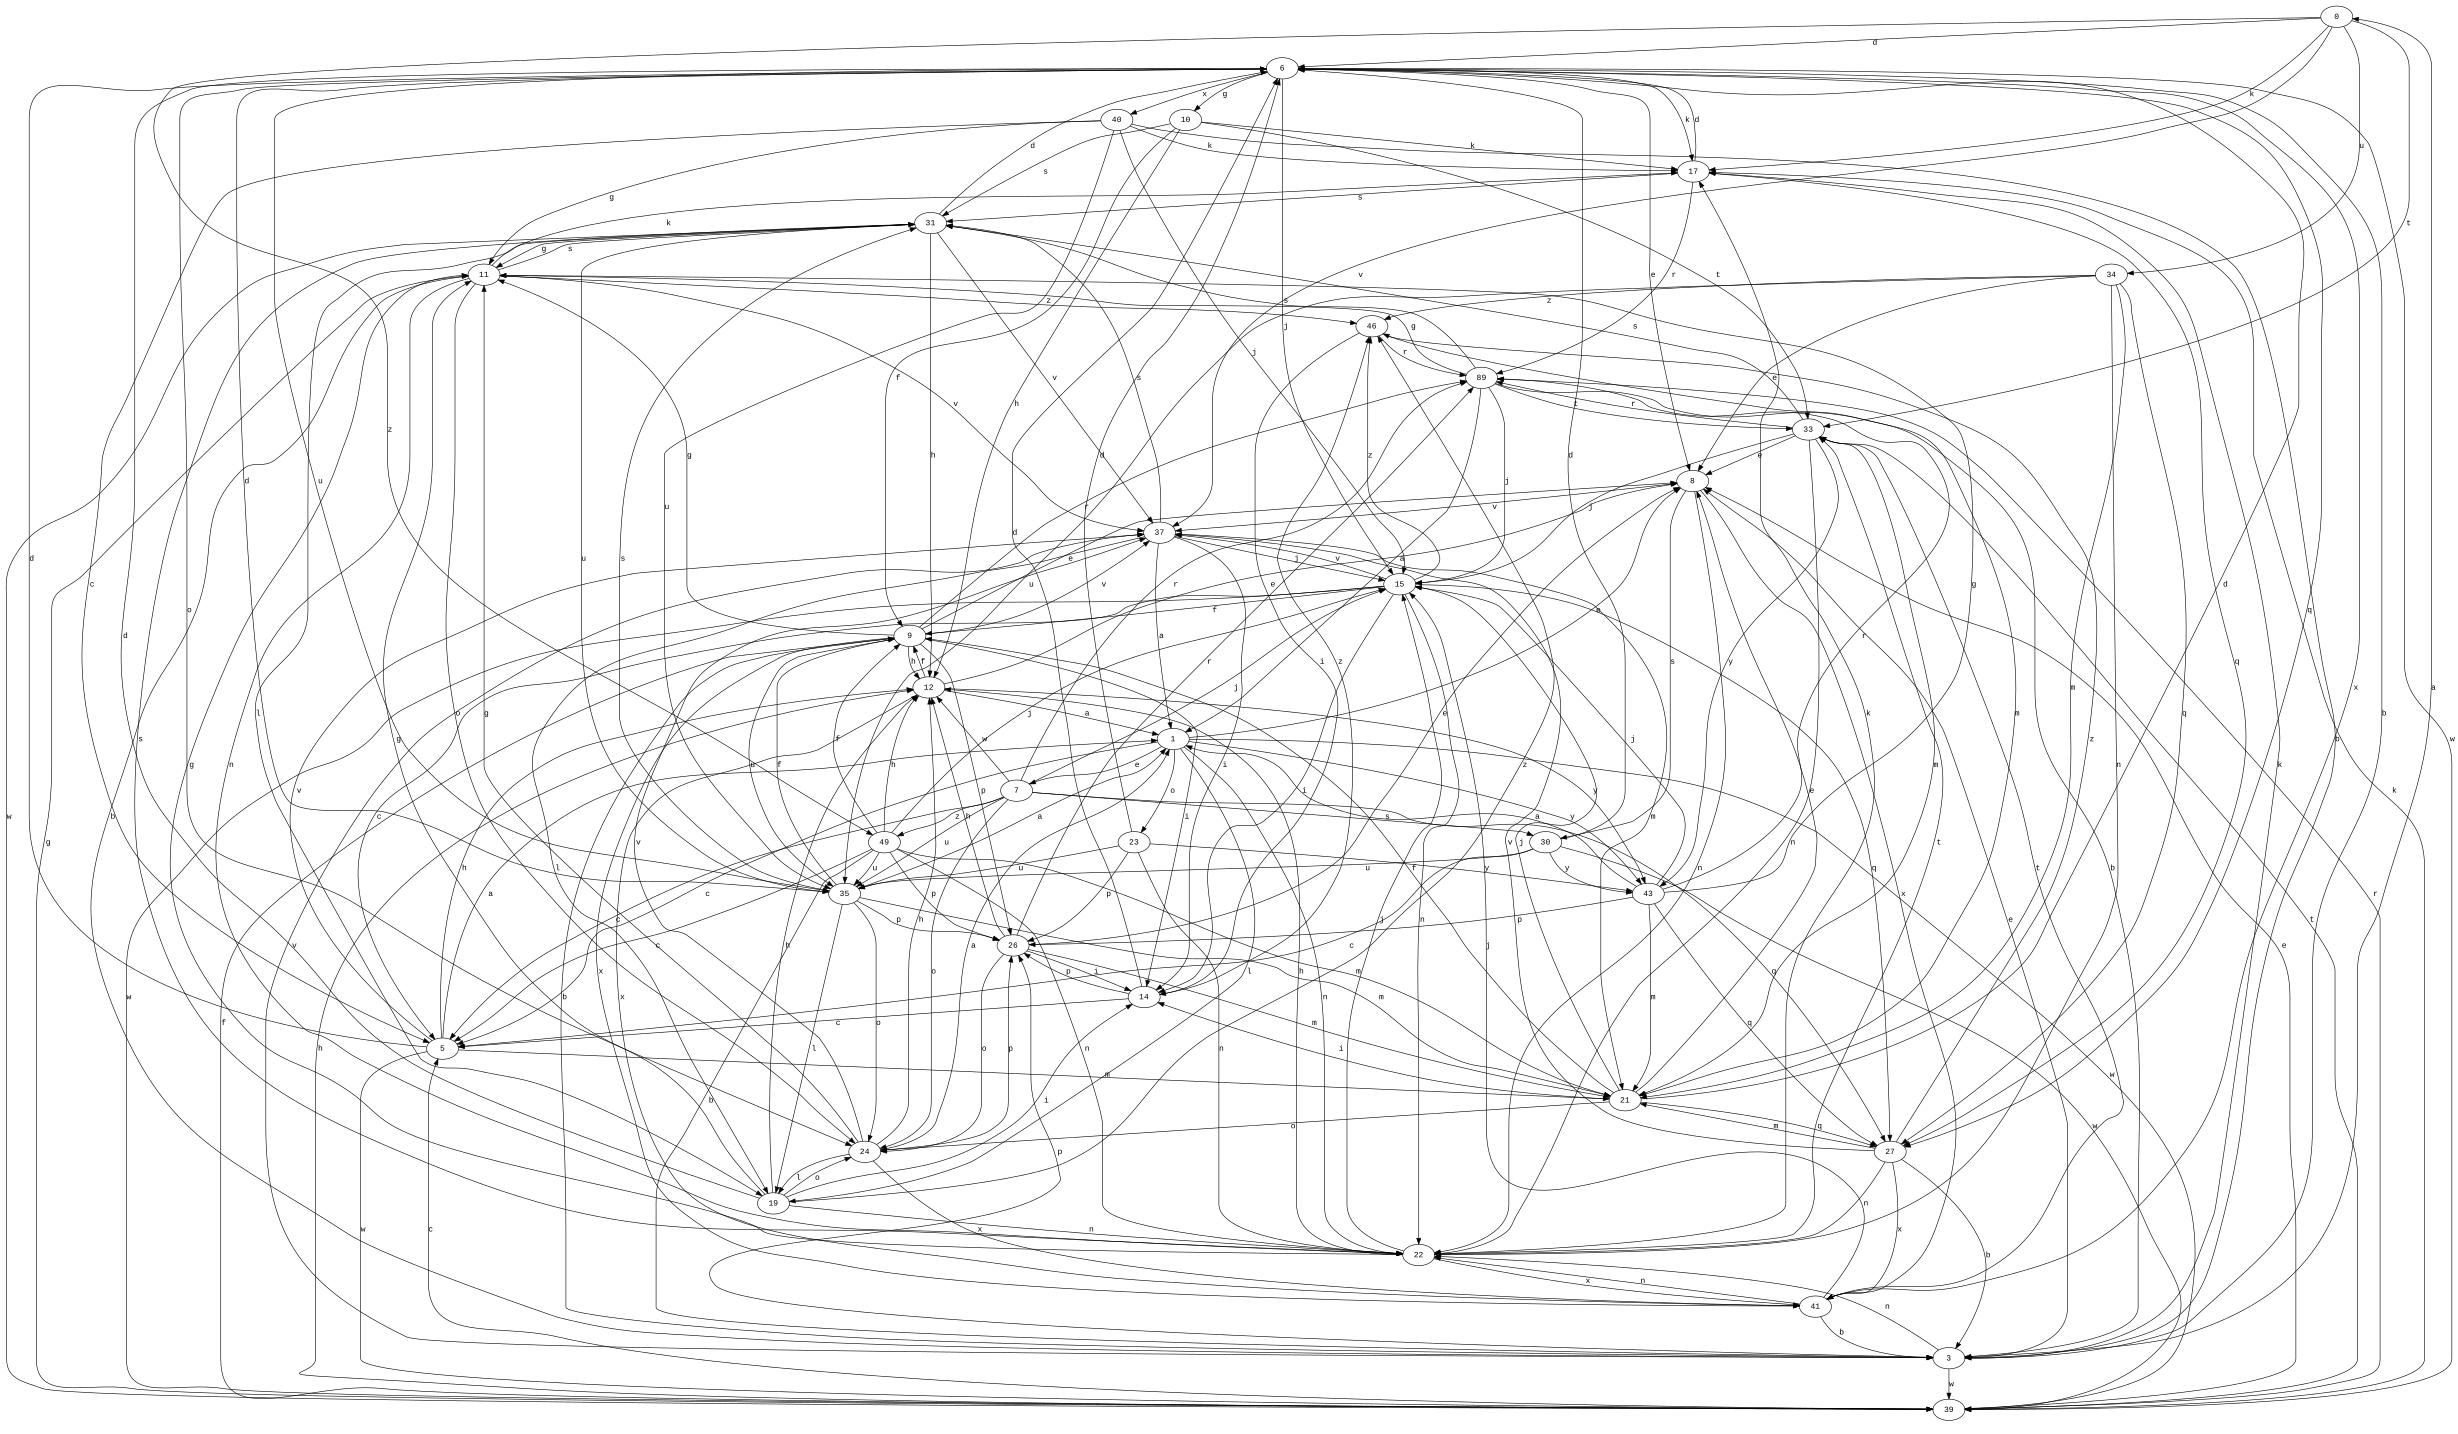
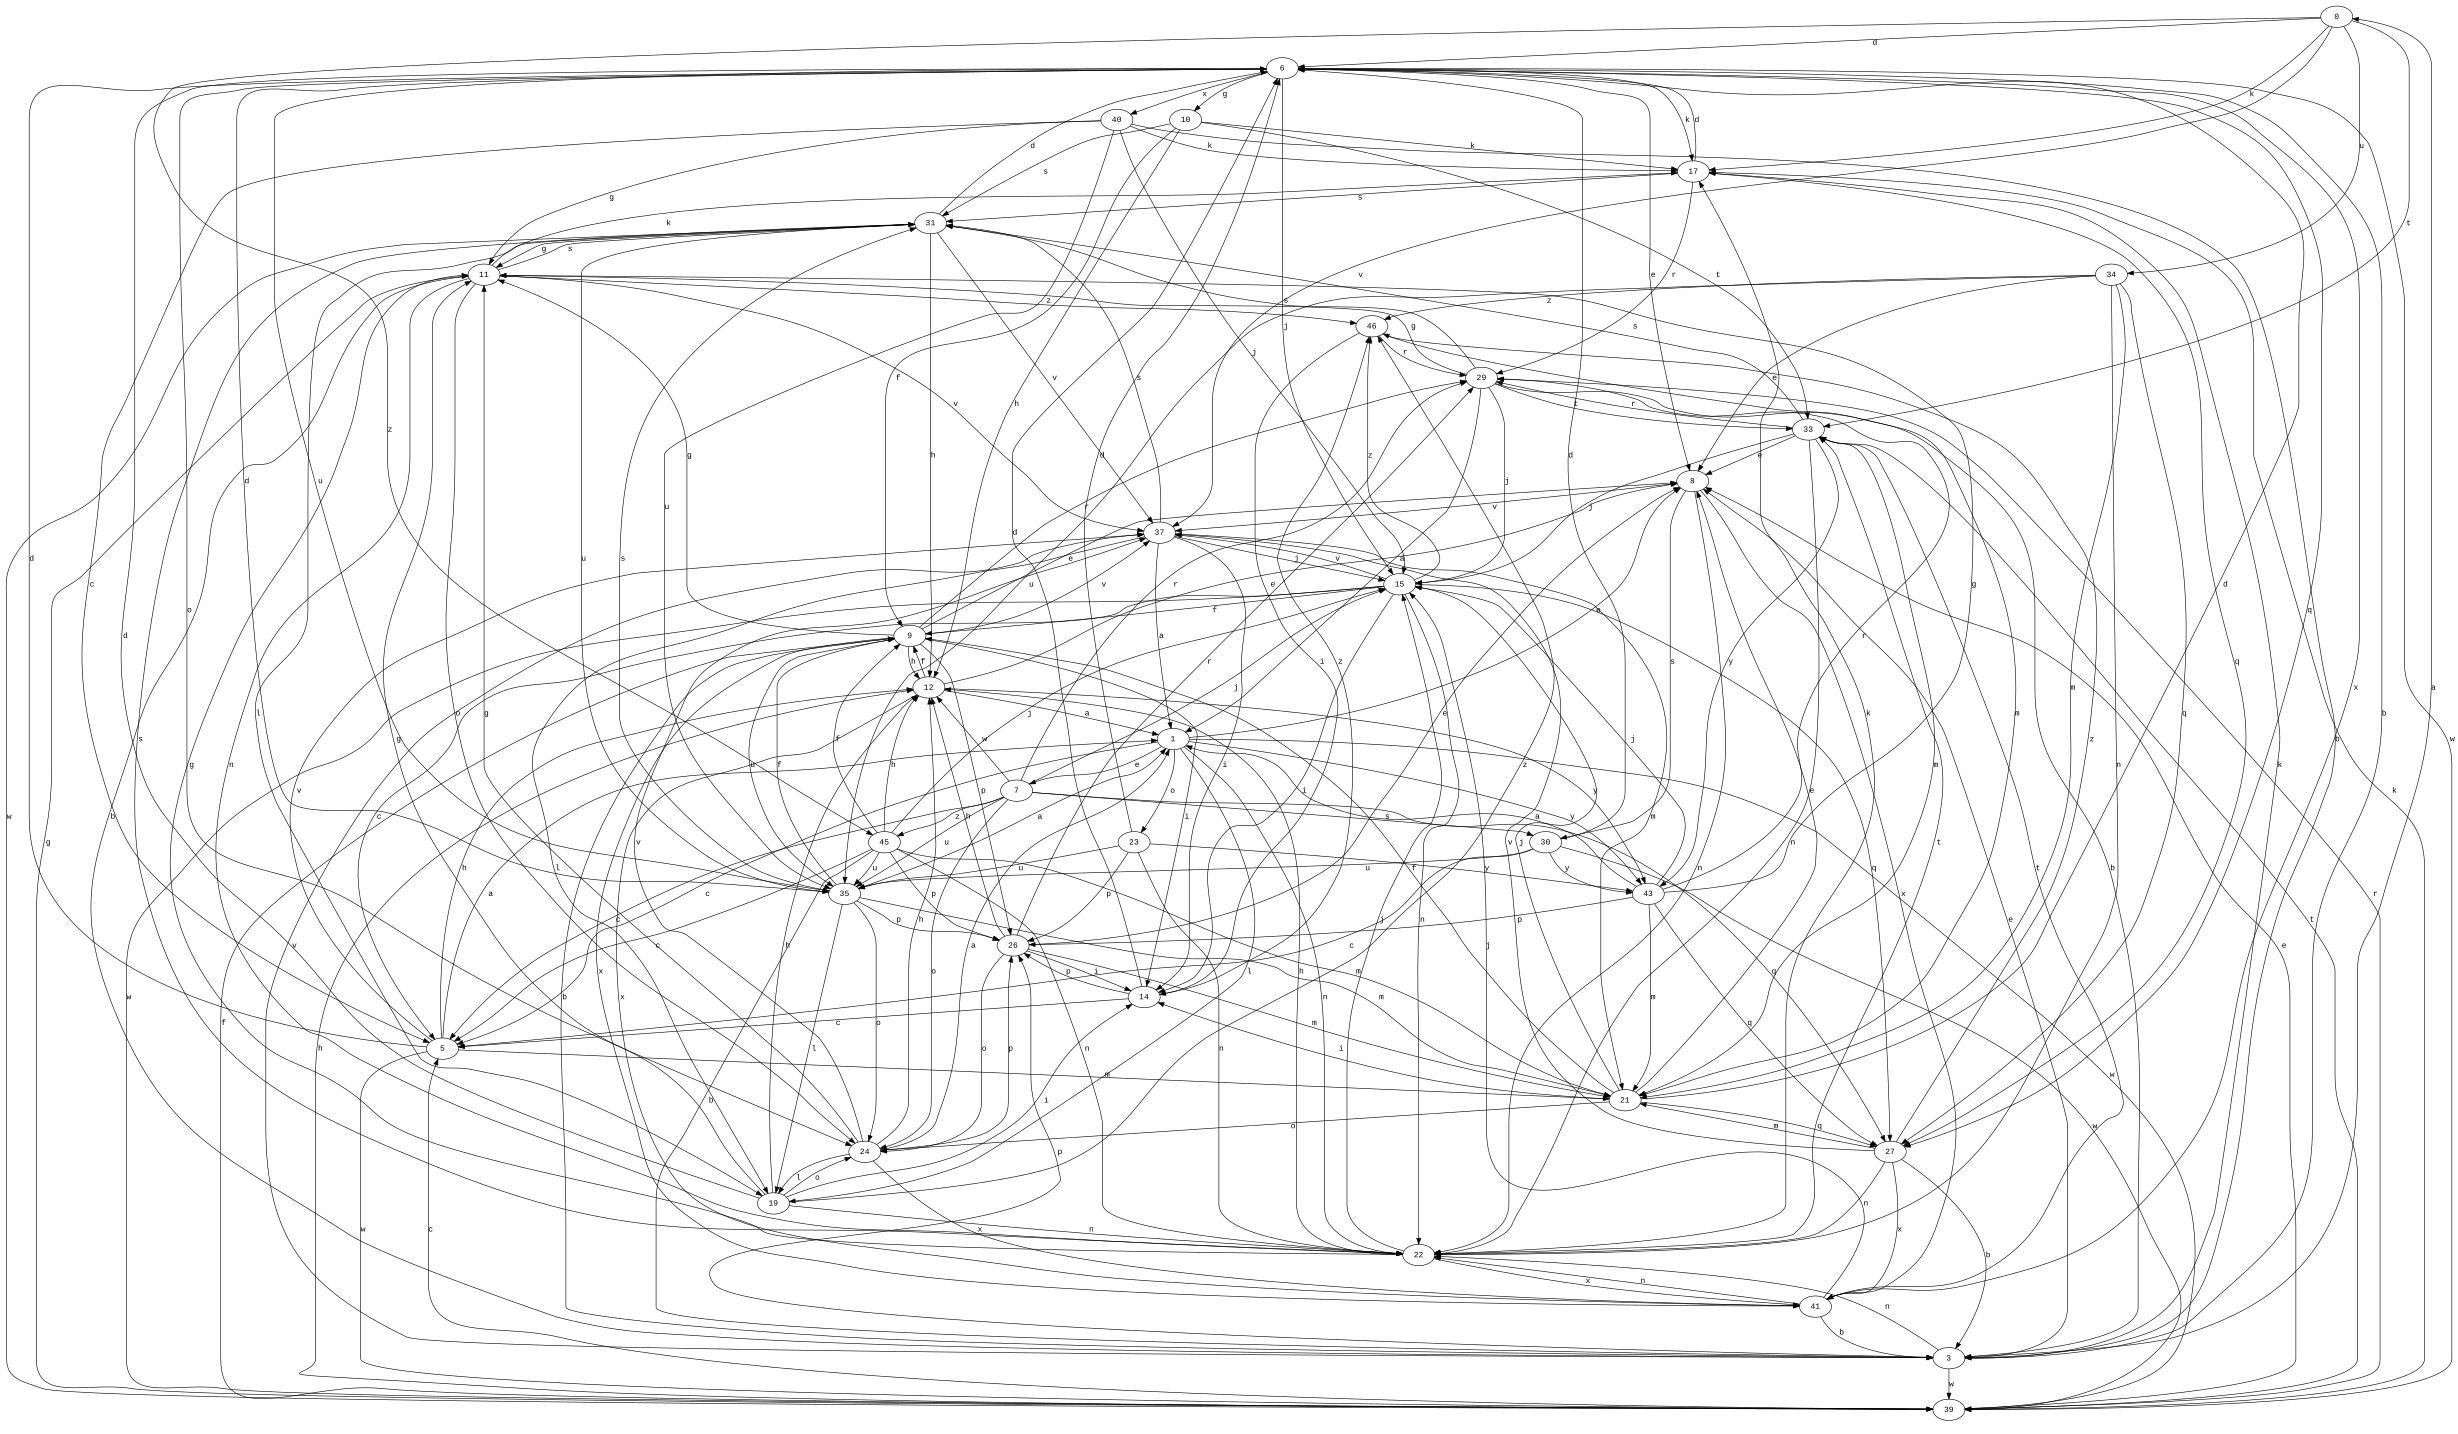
(1482, 378) -> (1482, 378)
(884, 842) -> (884, 842)
